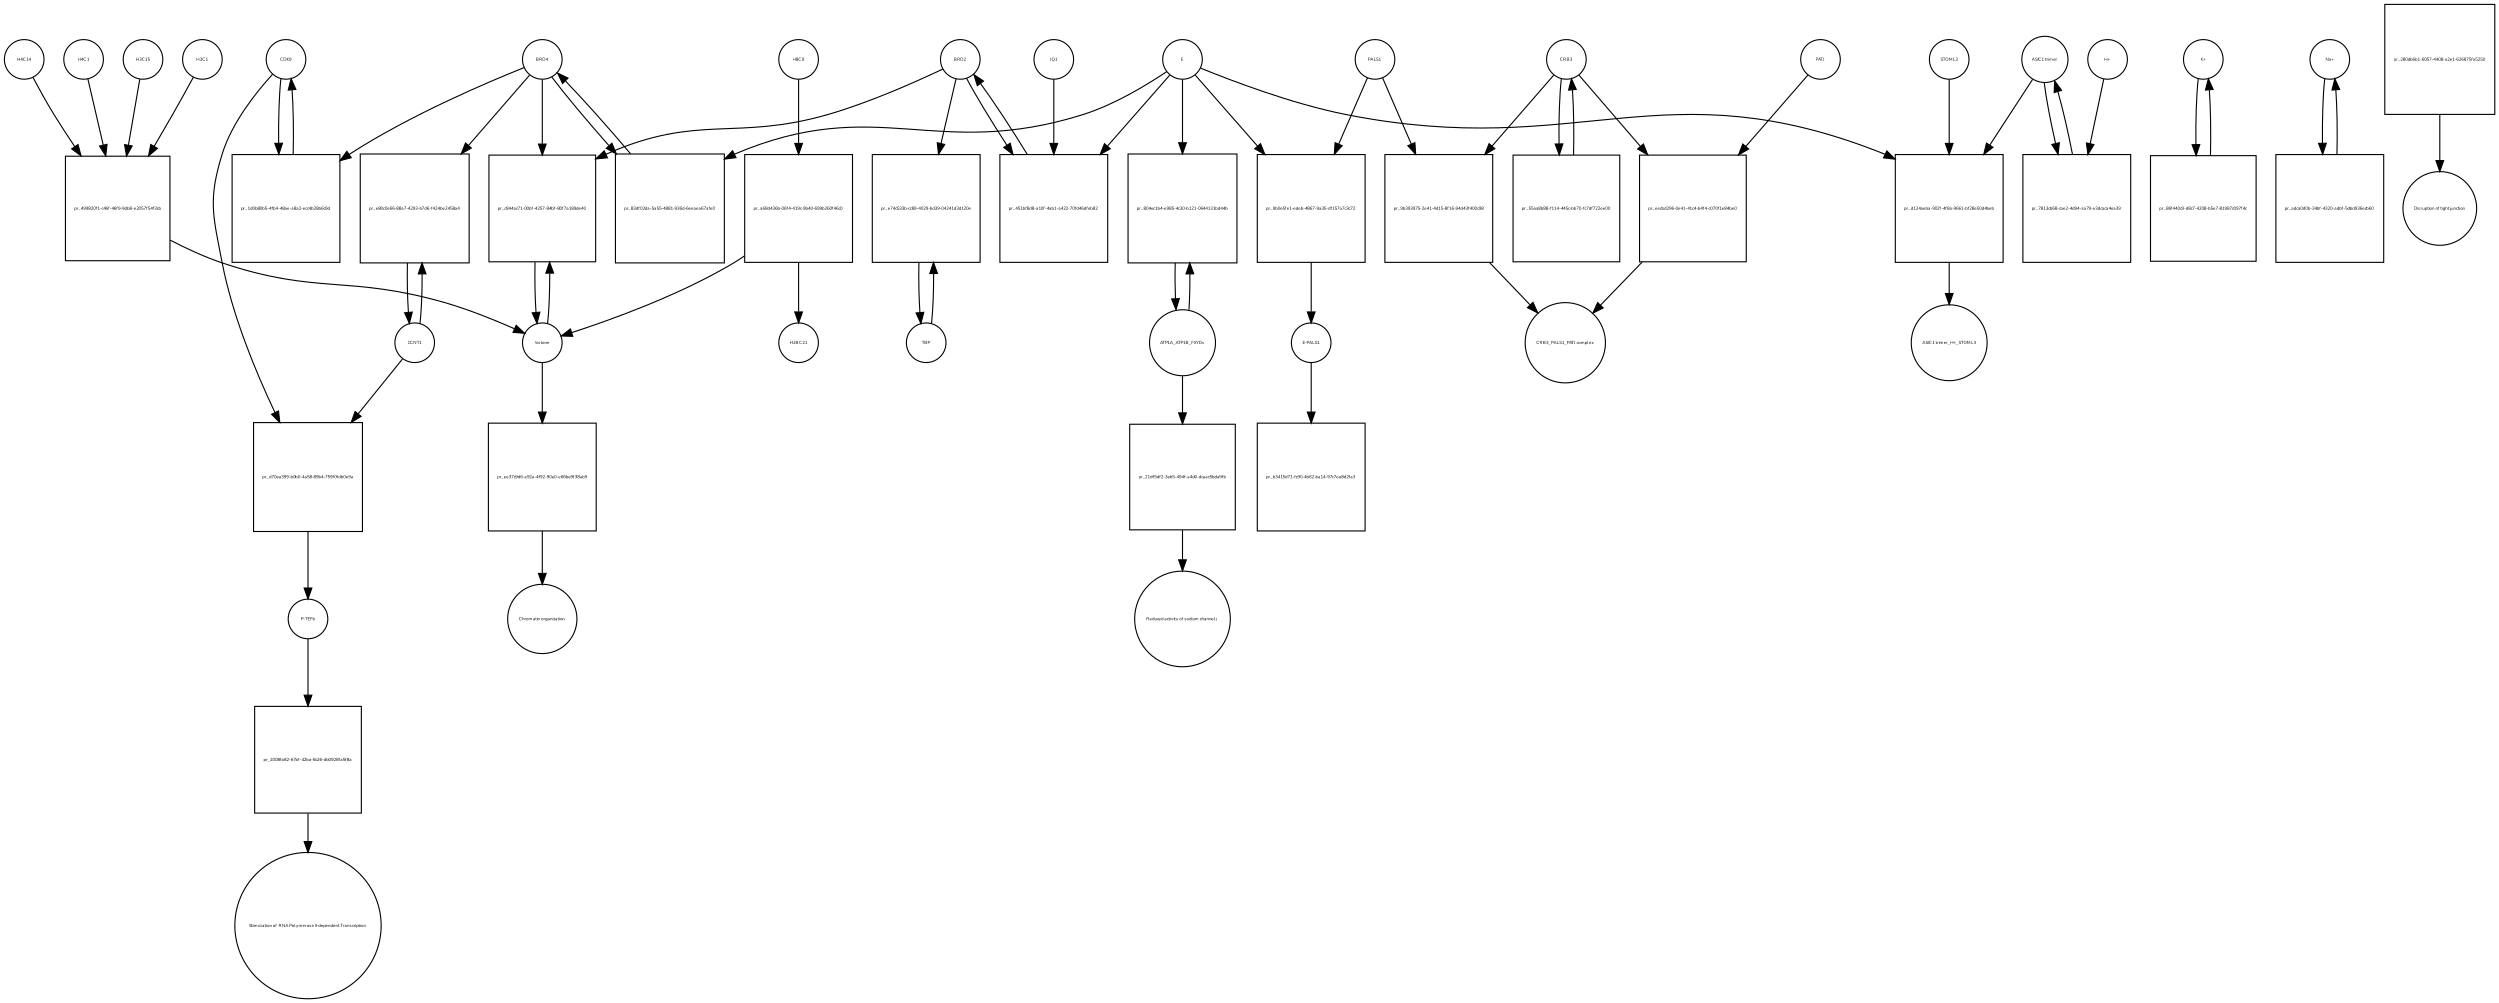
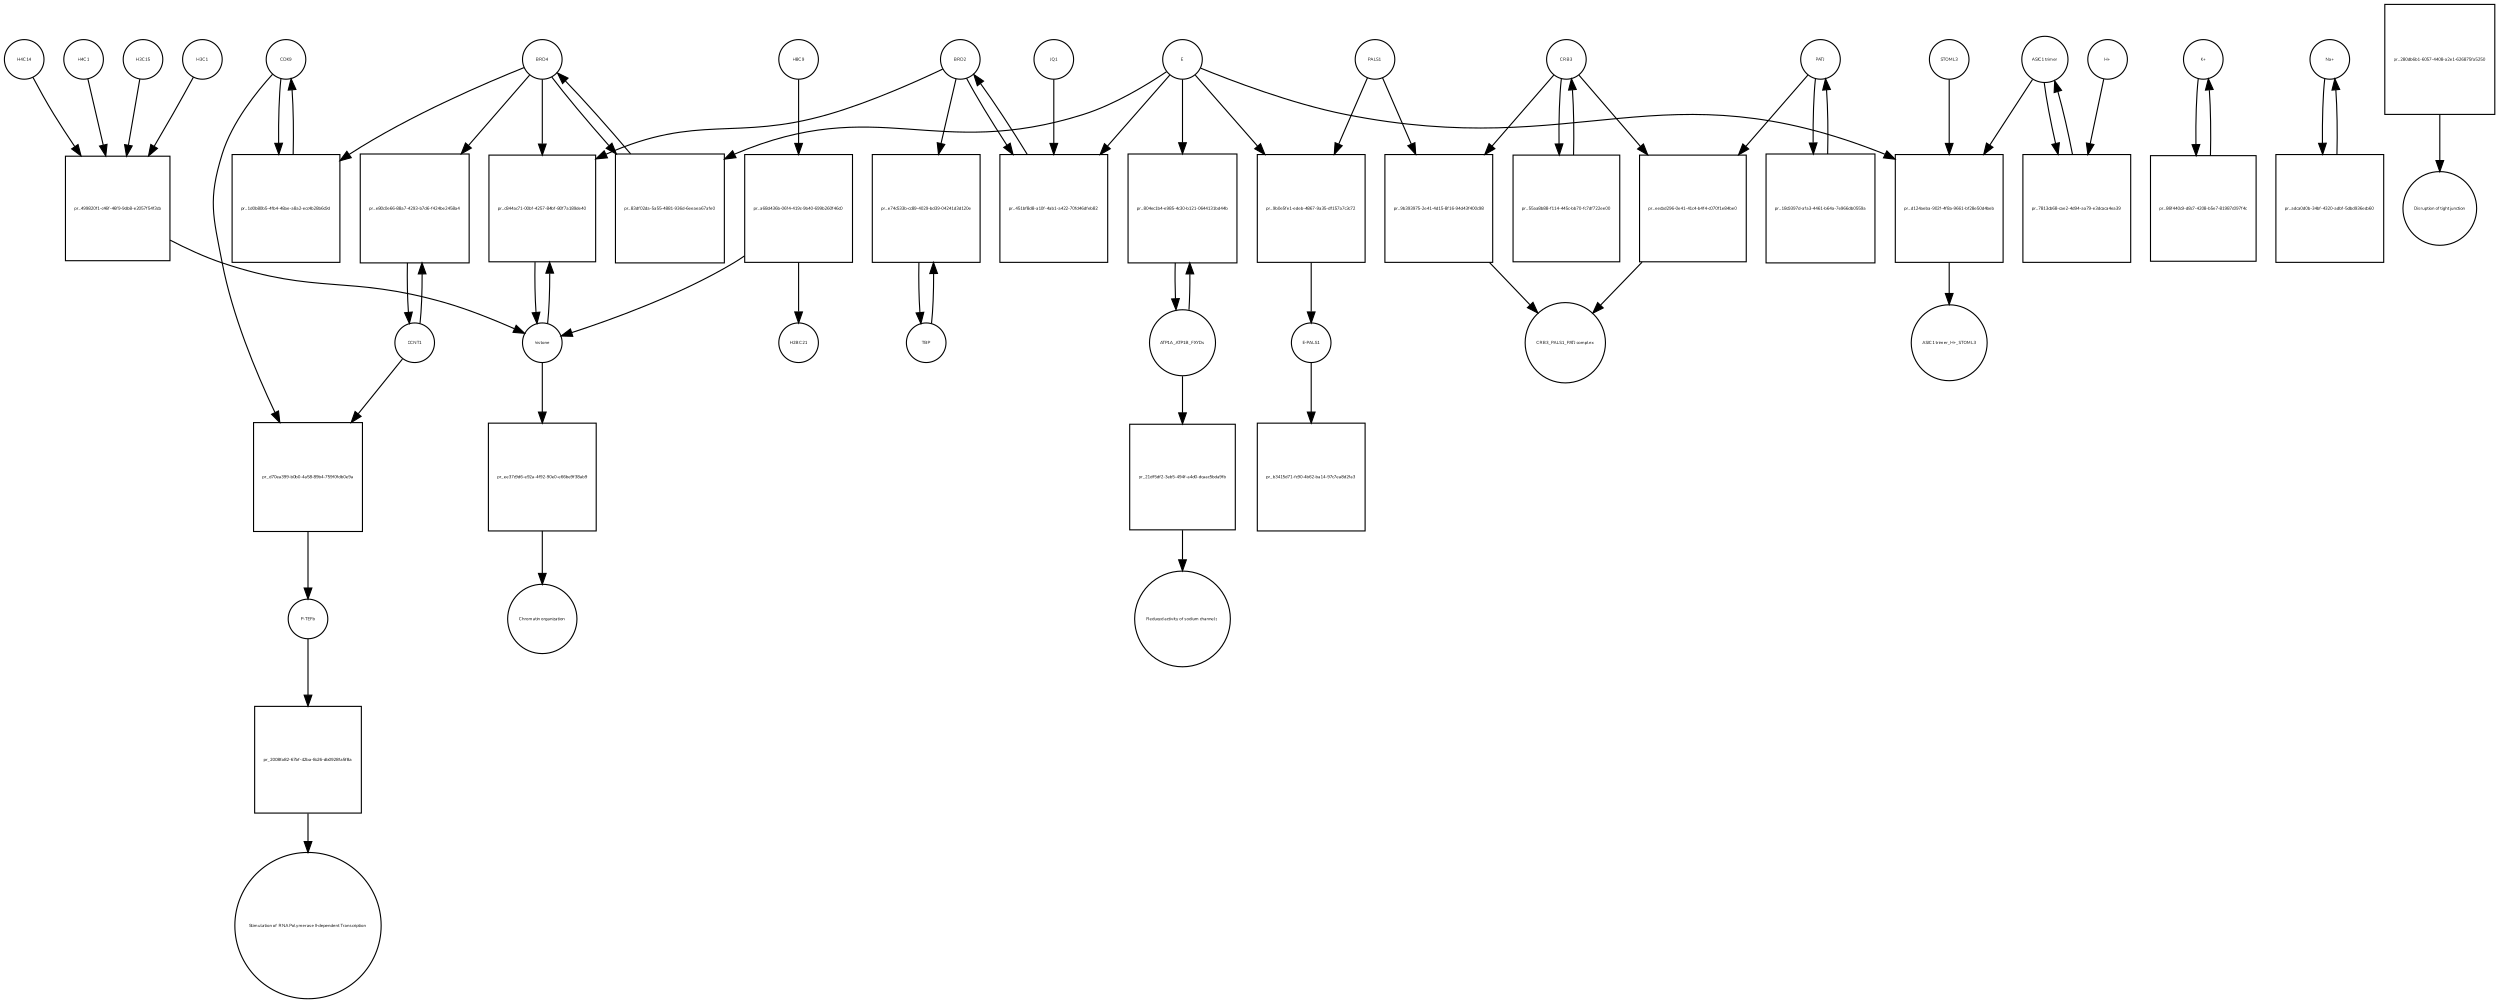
none -> (1821, 208)
